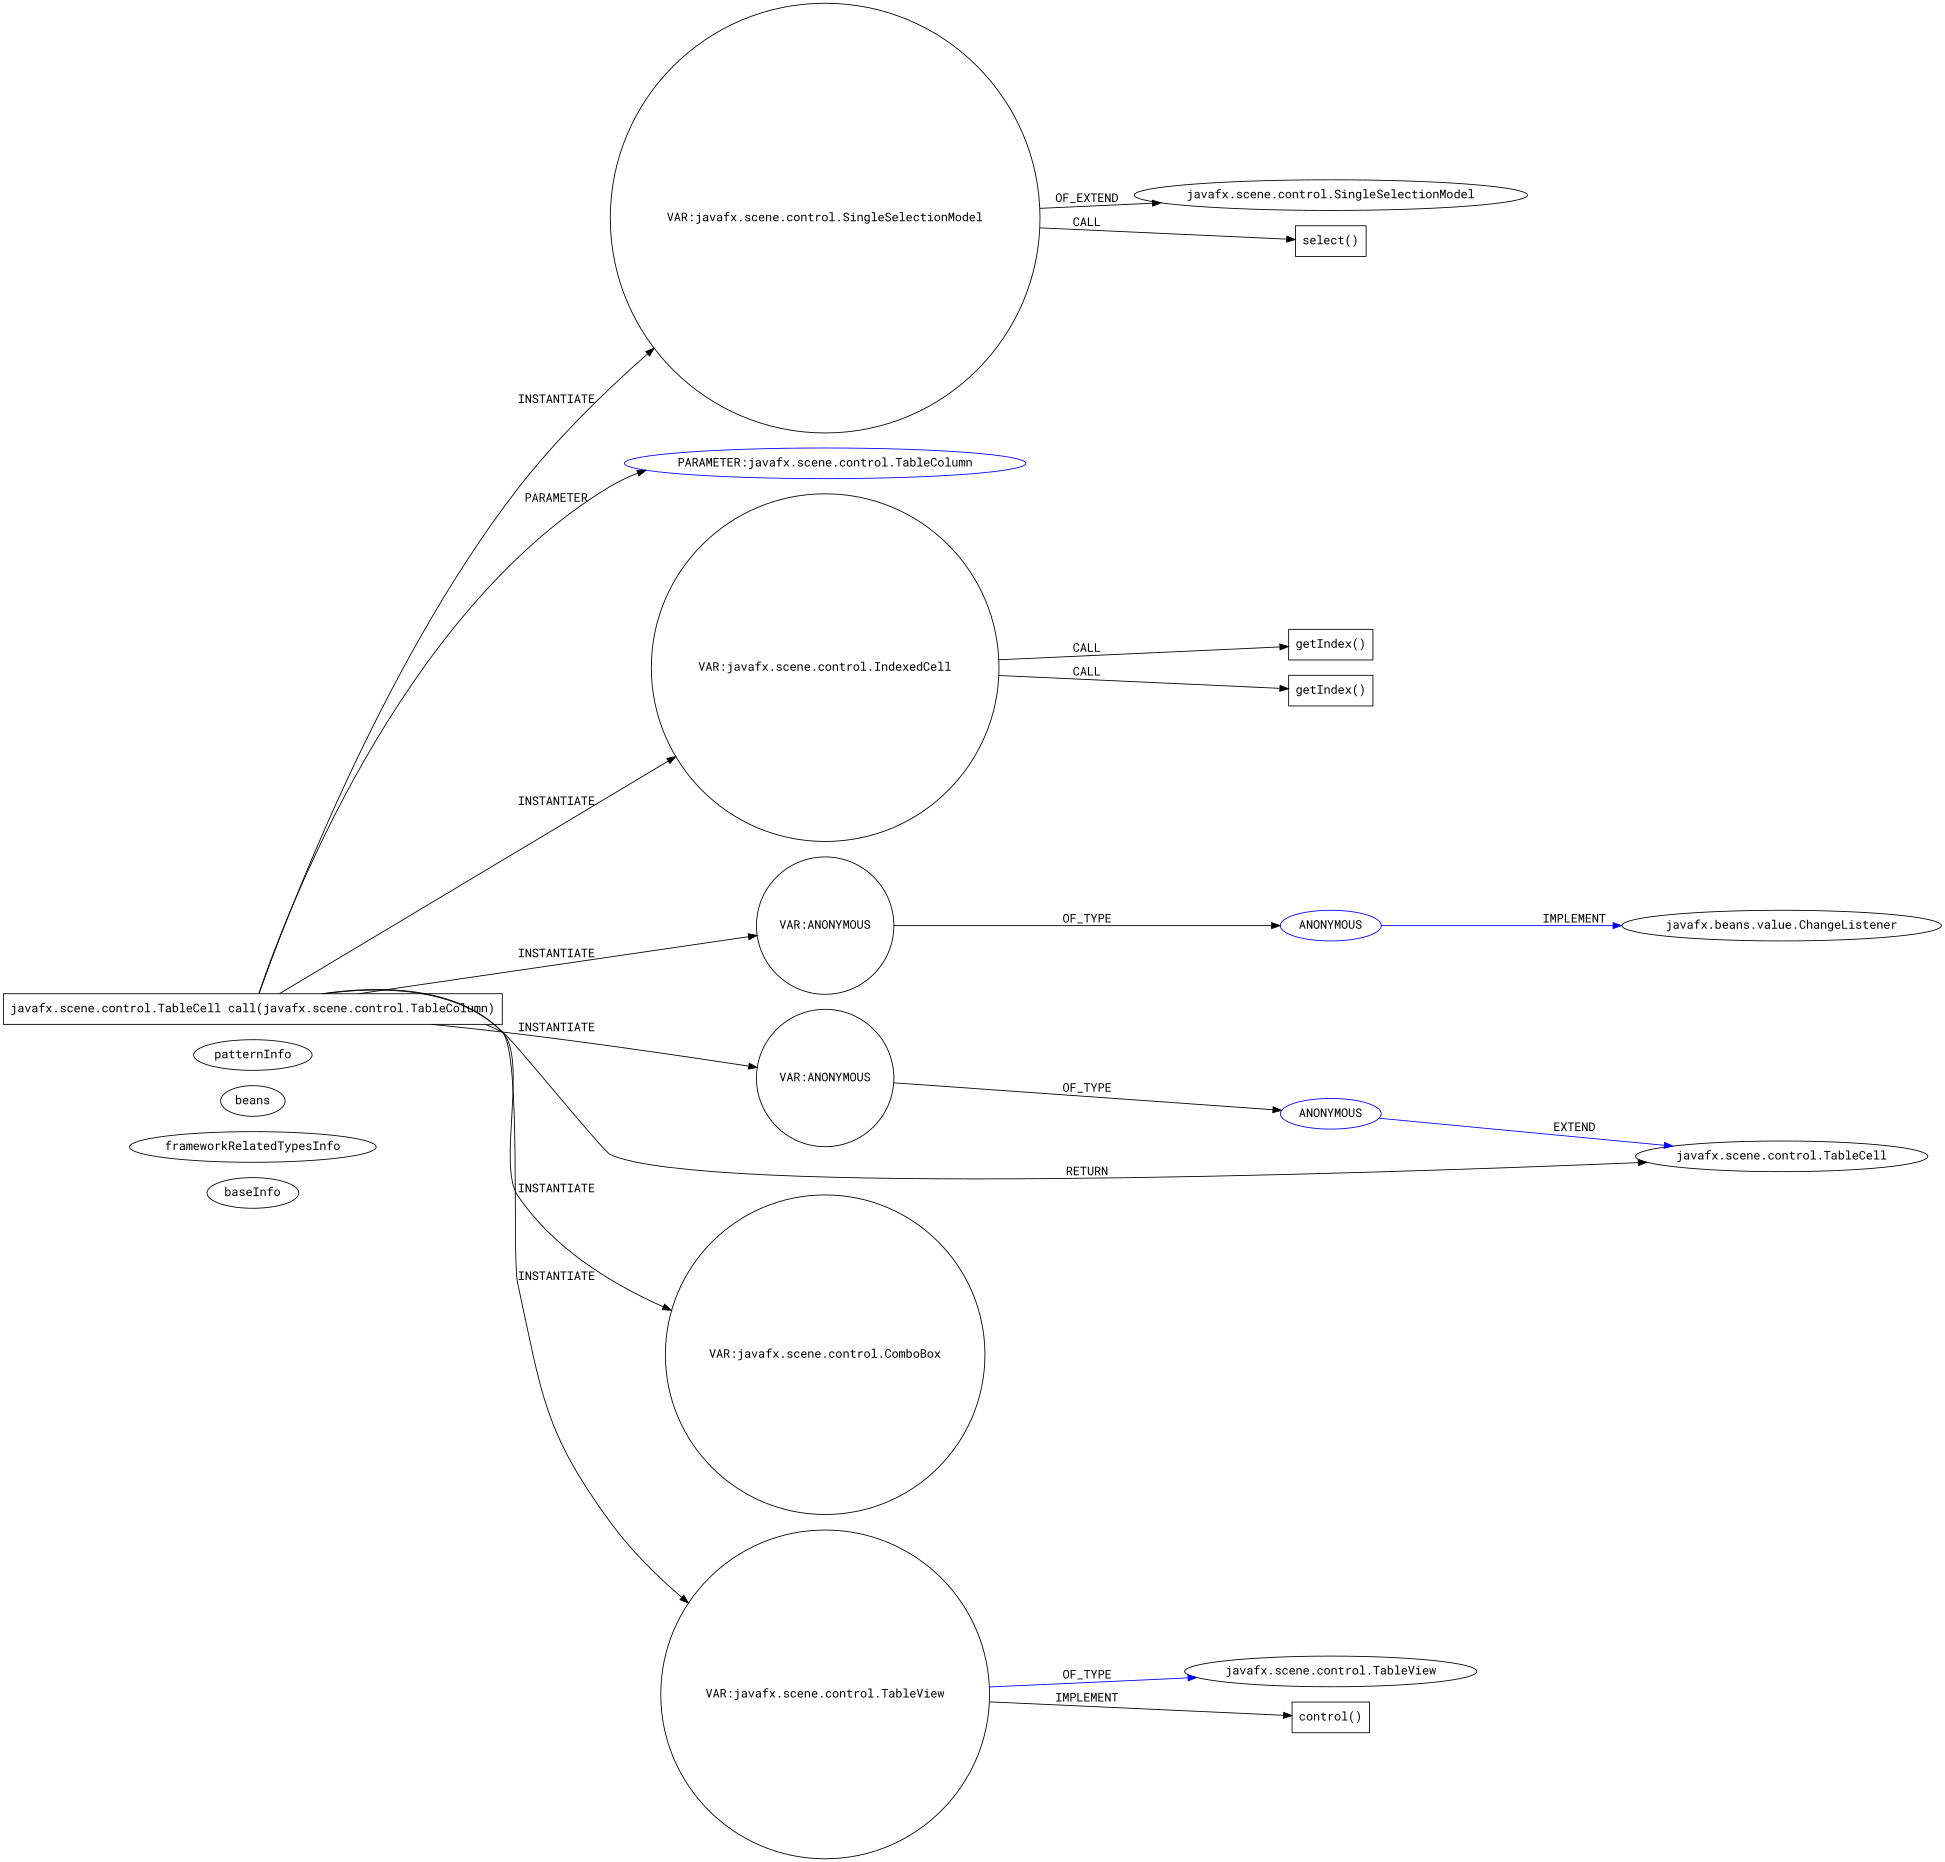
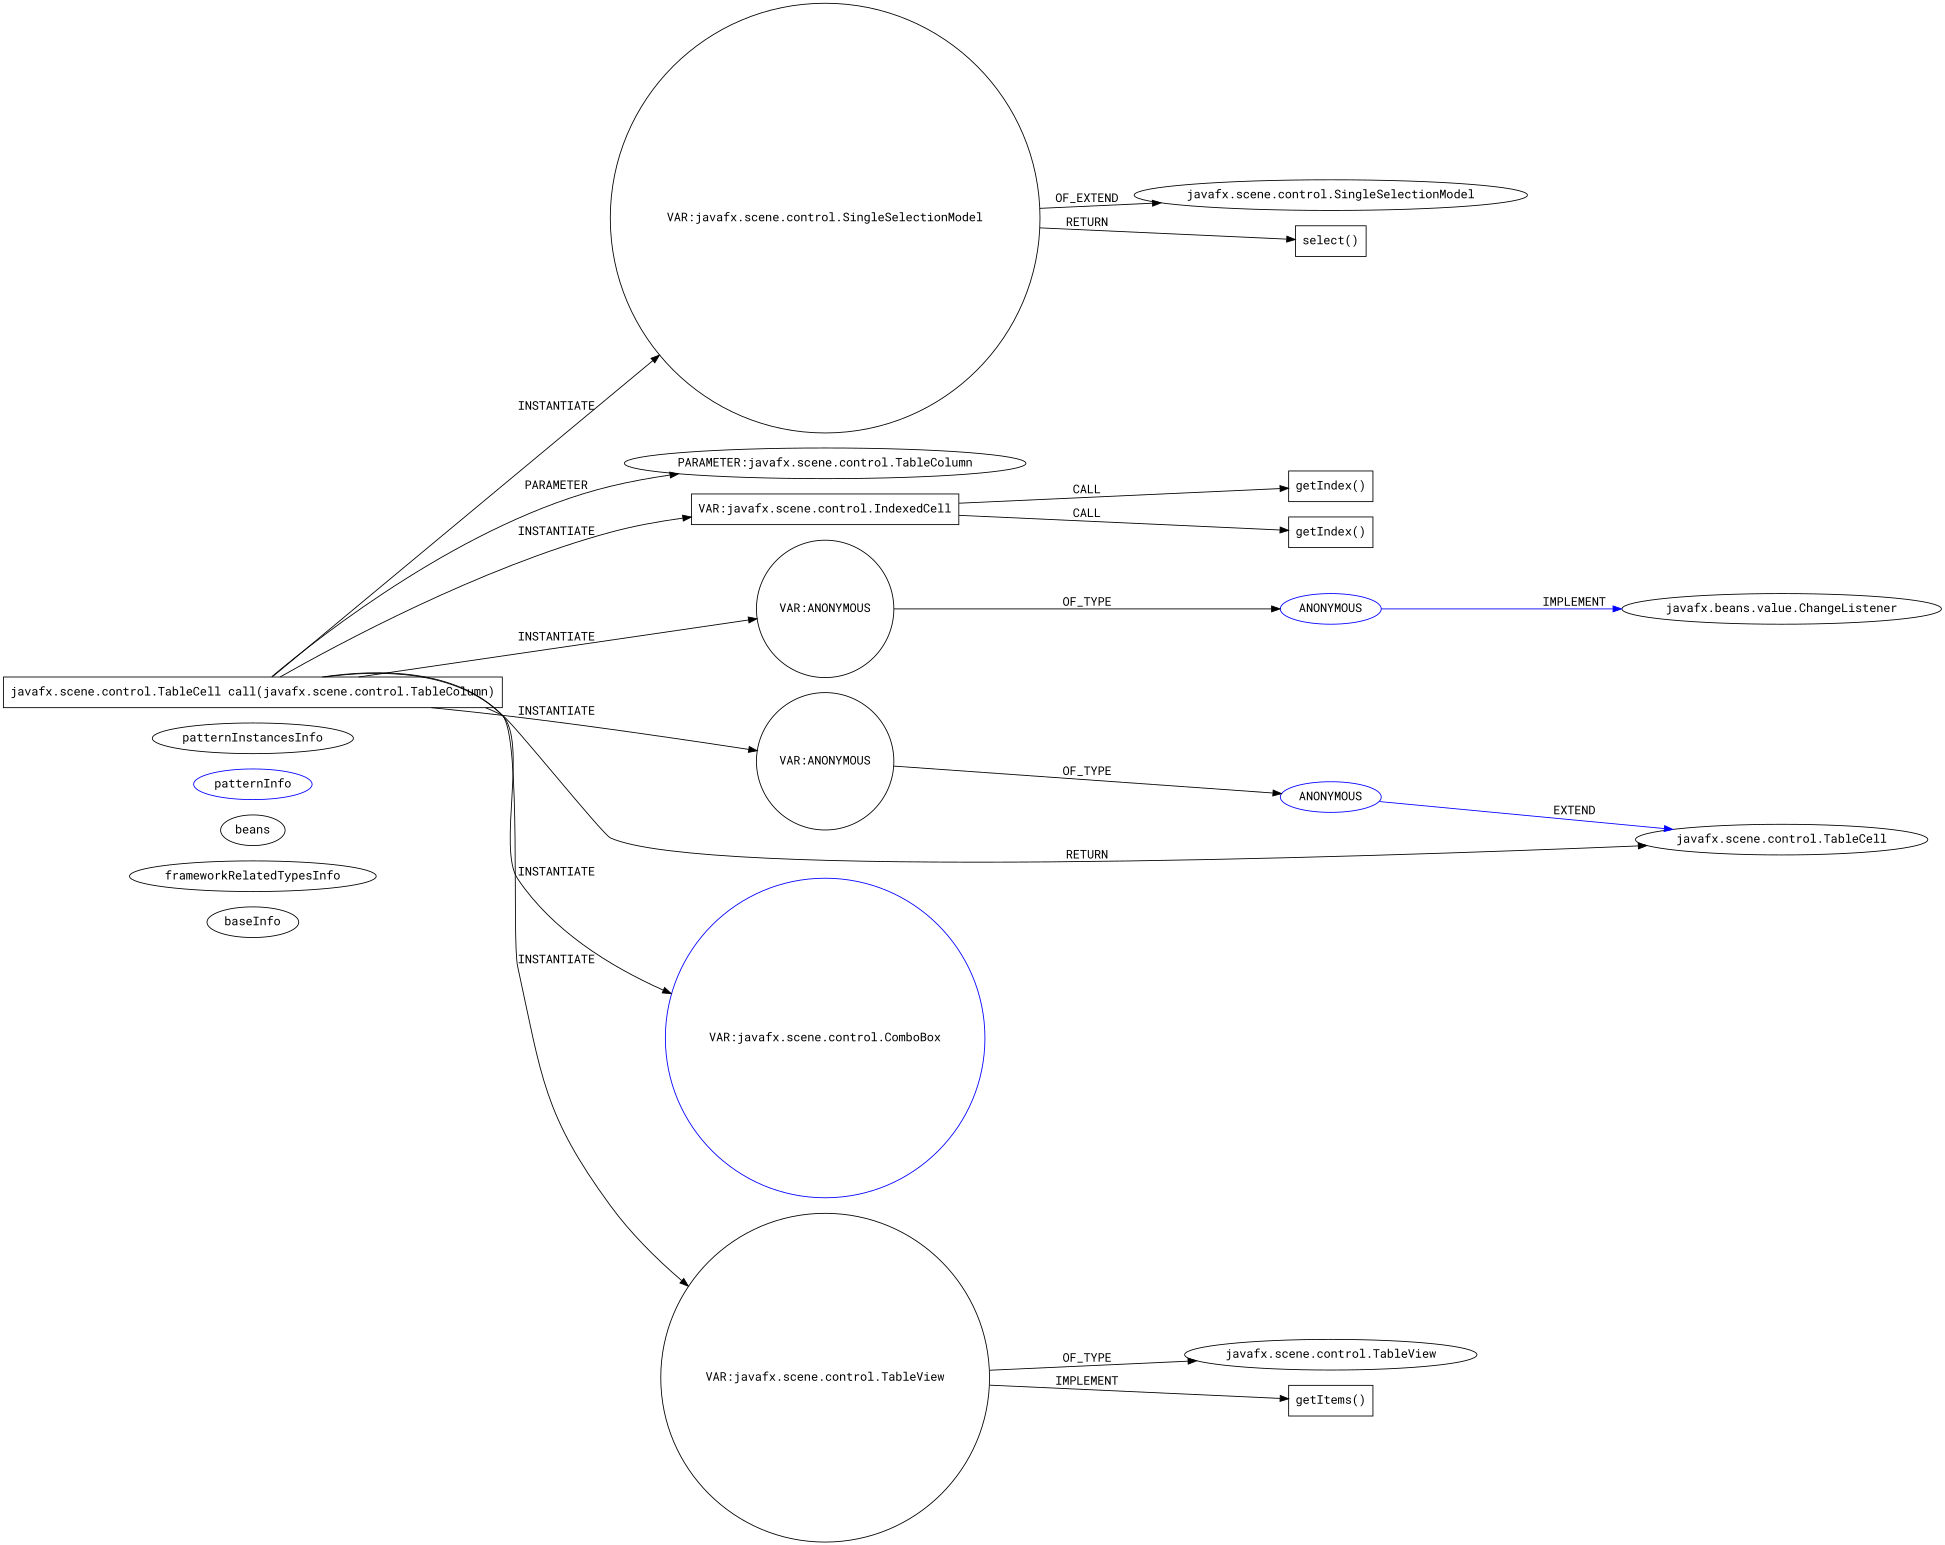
(1087, 223) -> (1087, 223)
(825, 463) -> (825, 463)
(825, 668) -> (825, 509)
none -> (253, 738)
(253, 1055) -> (253, 784)
(825, 1355) -> (825, 1038)
(1089, 1682) -> (1089, 1366)
(1331, 1717) -> (1331, 1401)
